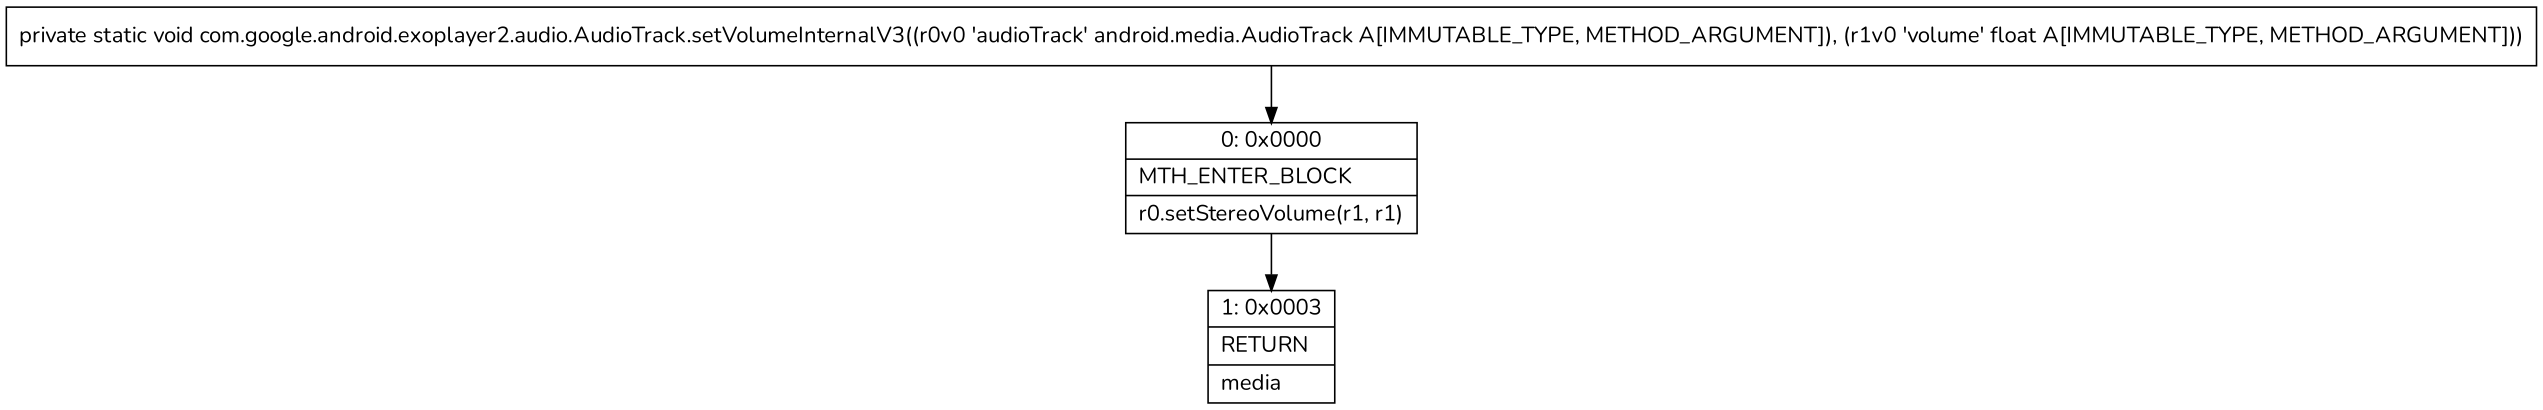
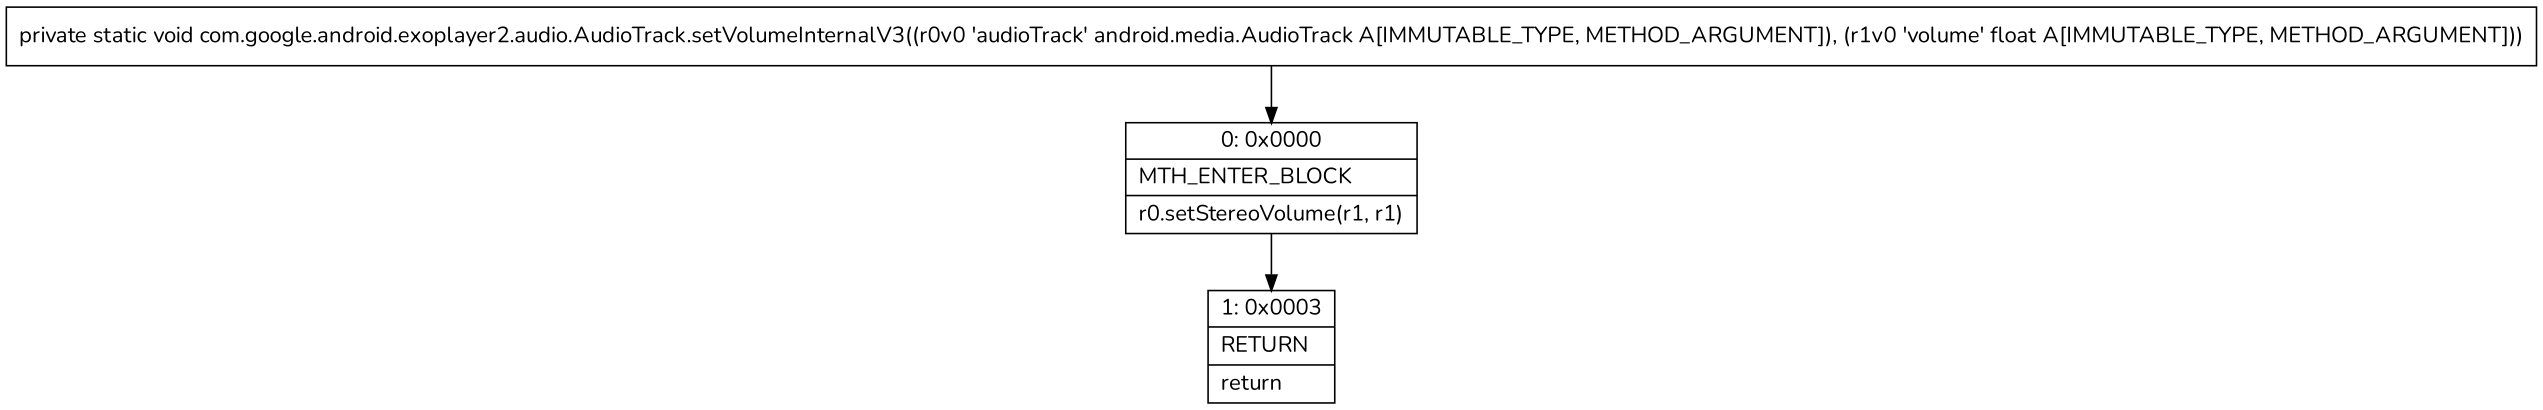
(1252, 383) -> (1252, 383)
